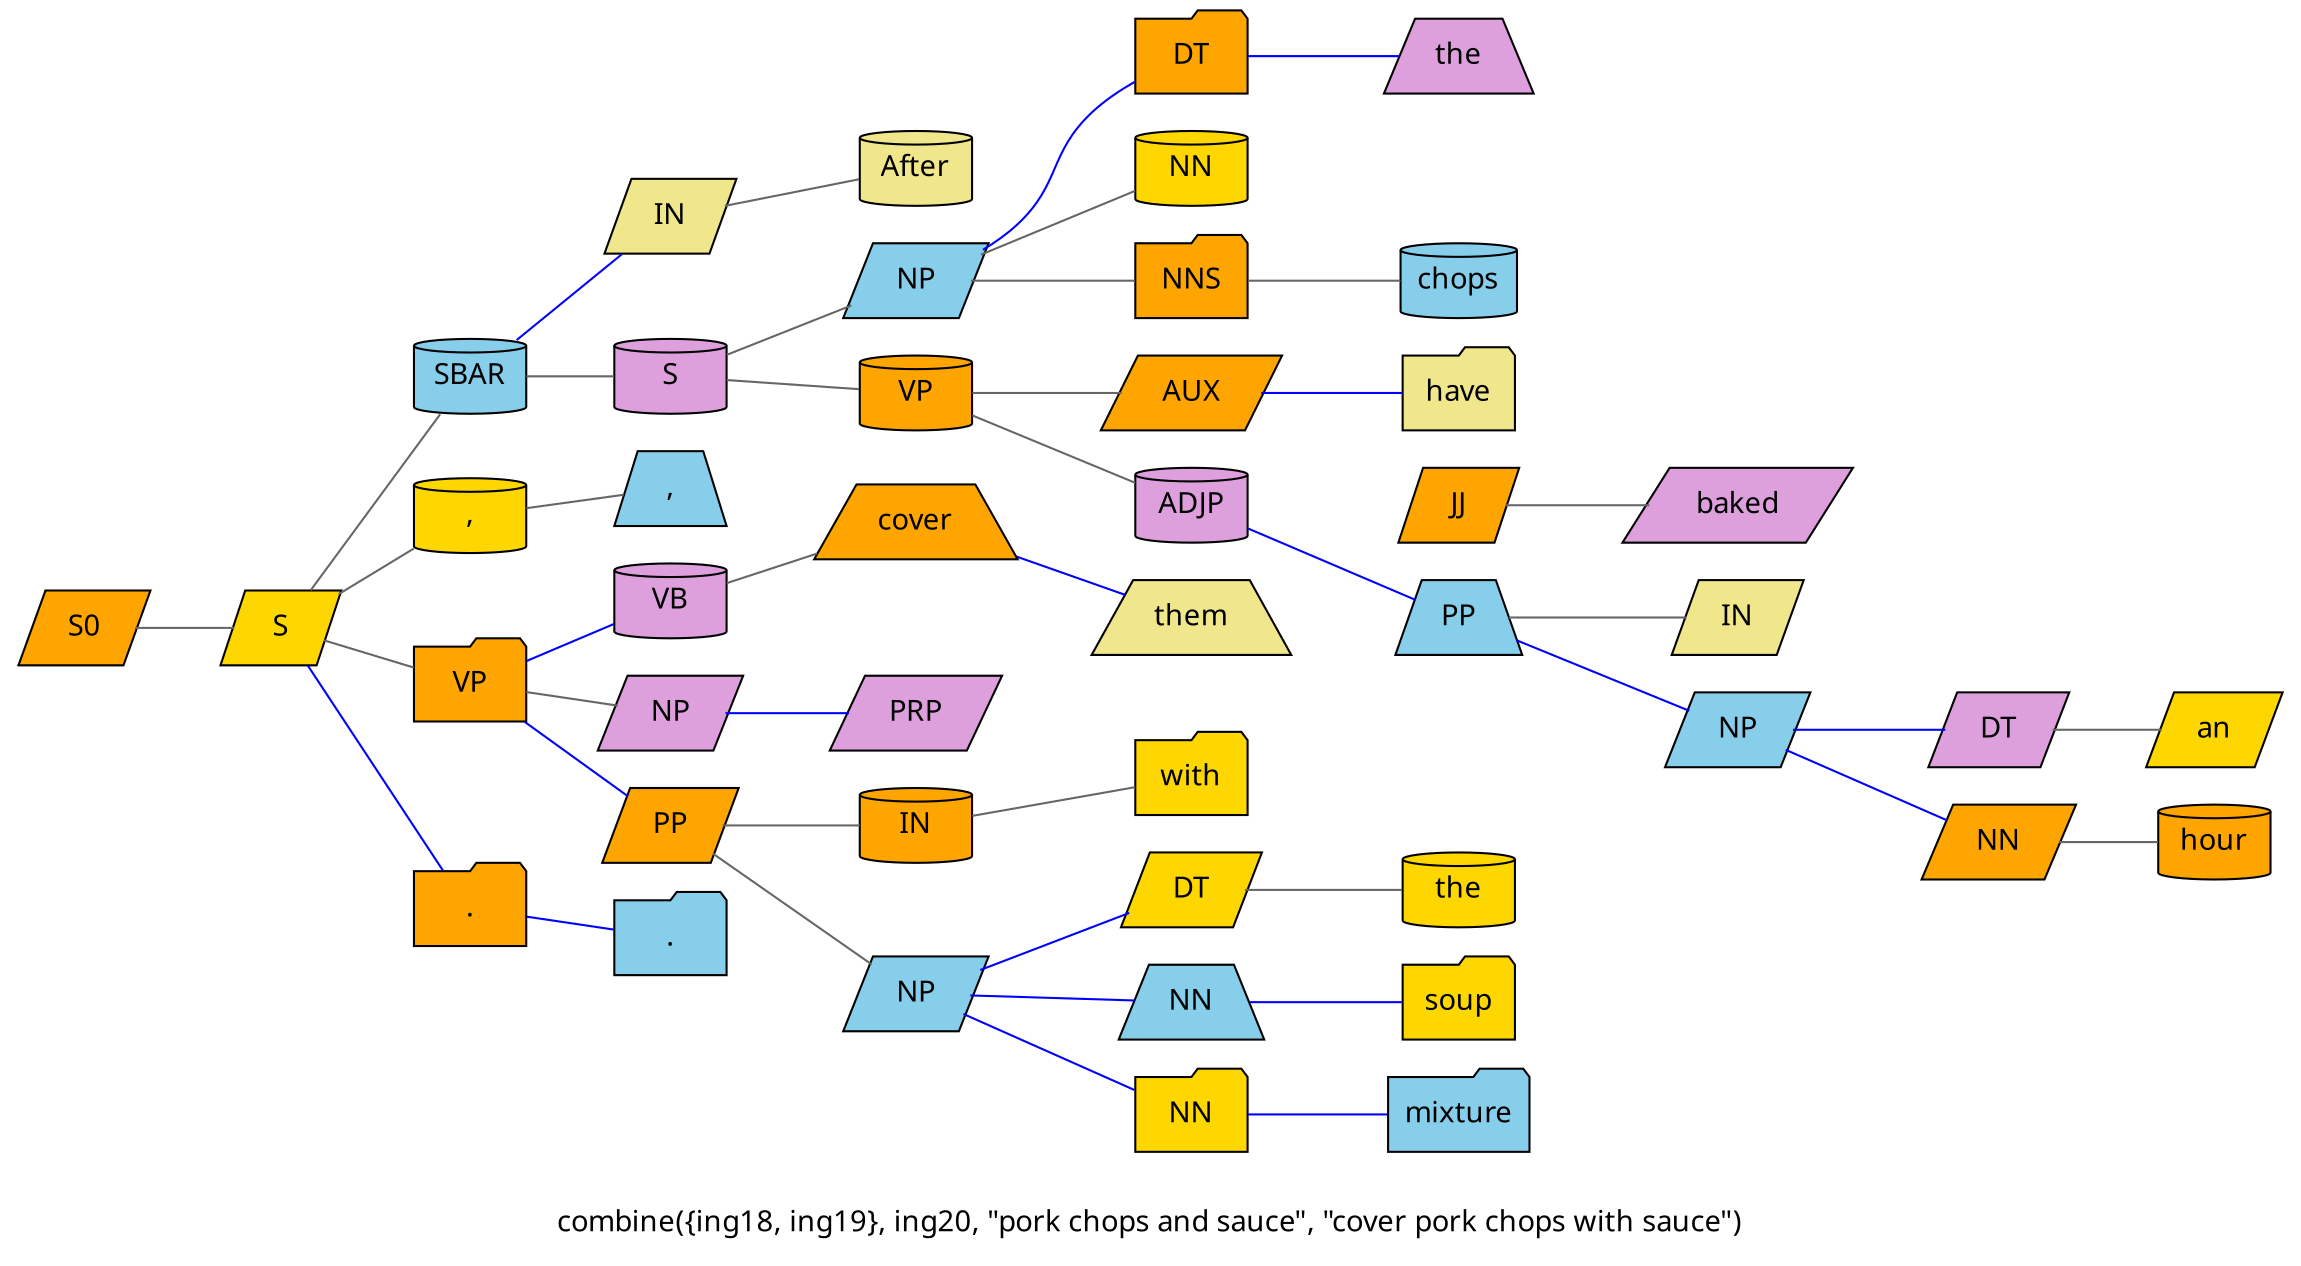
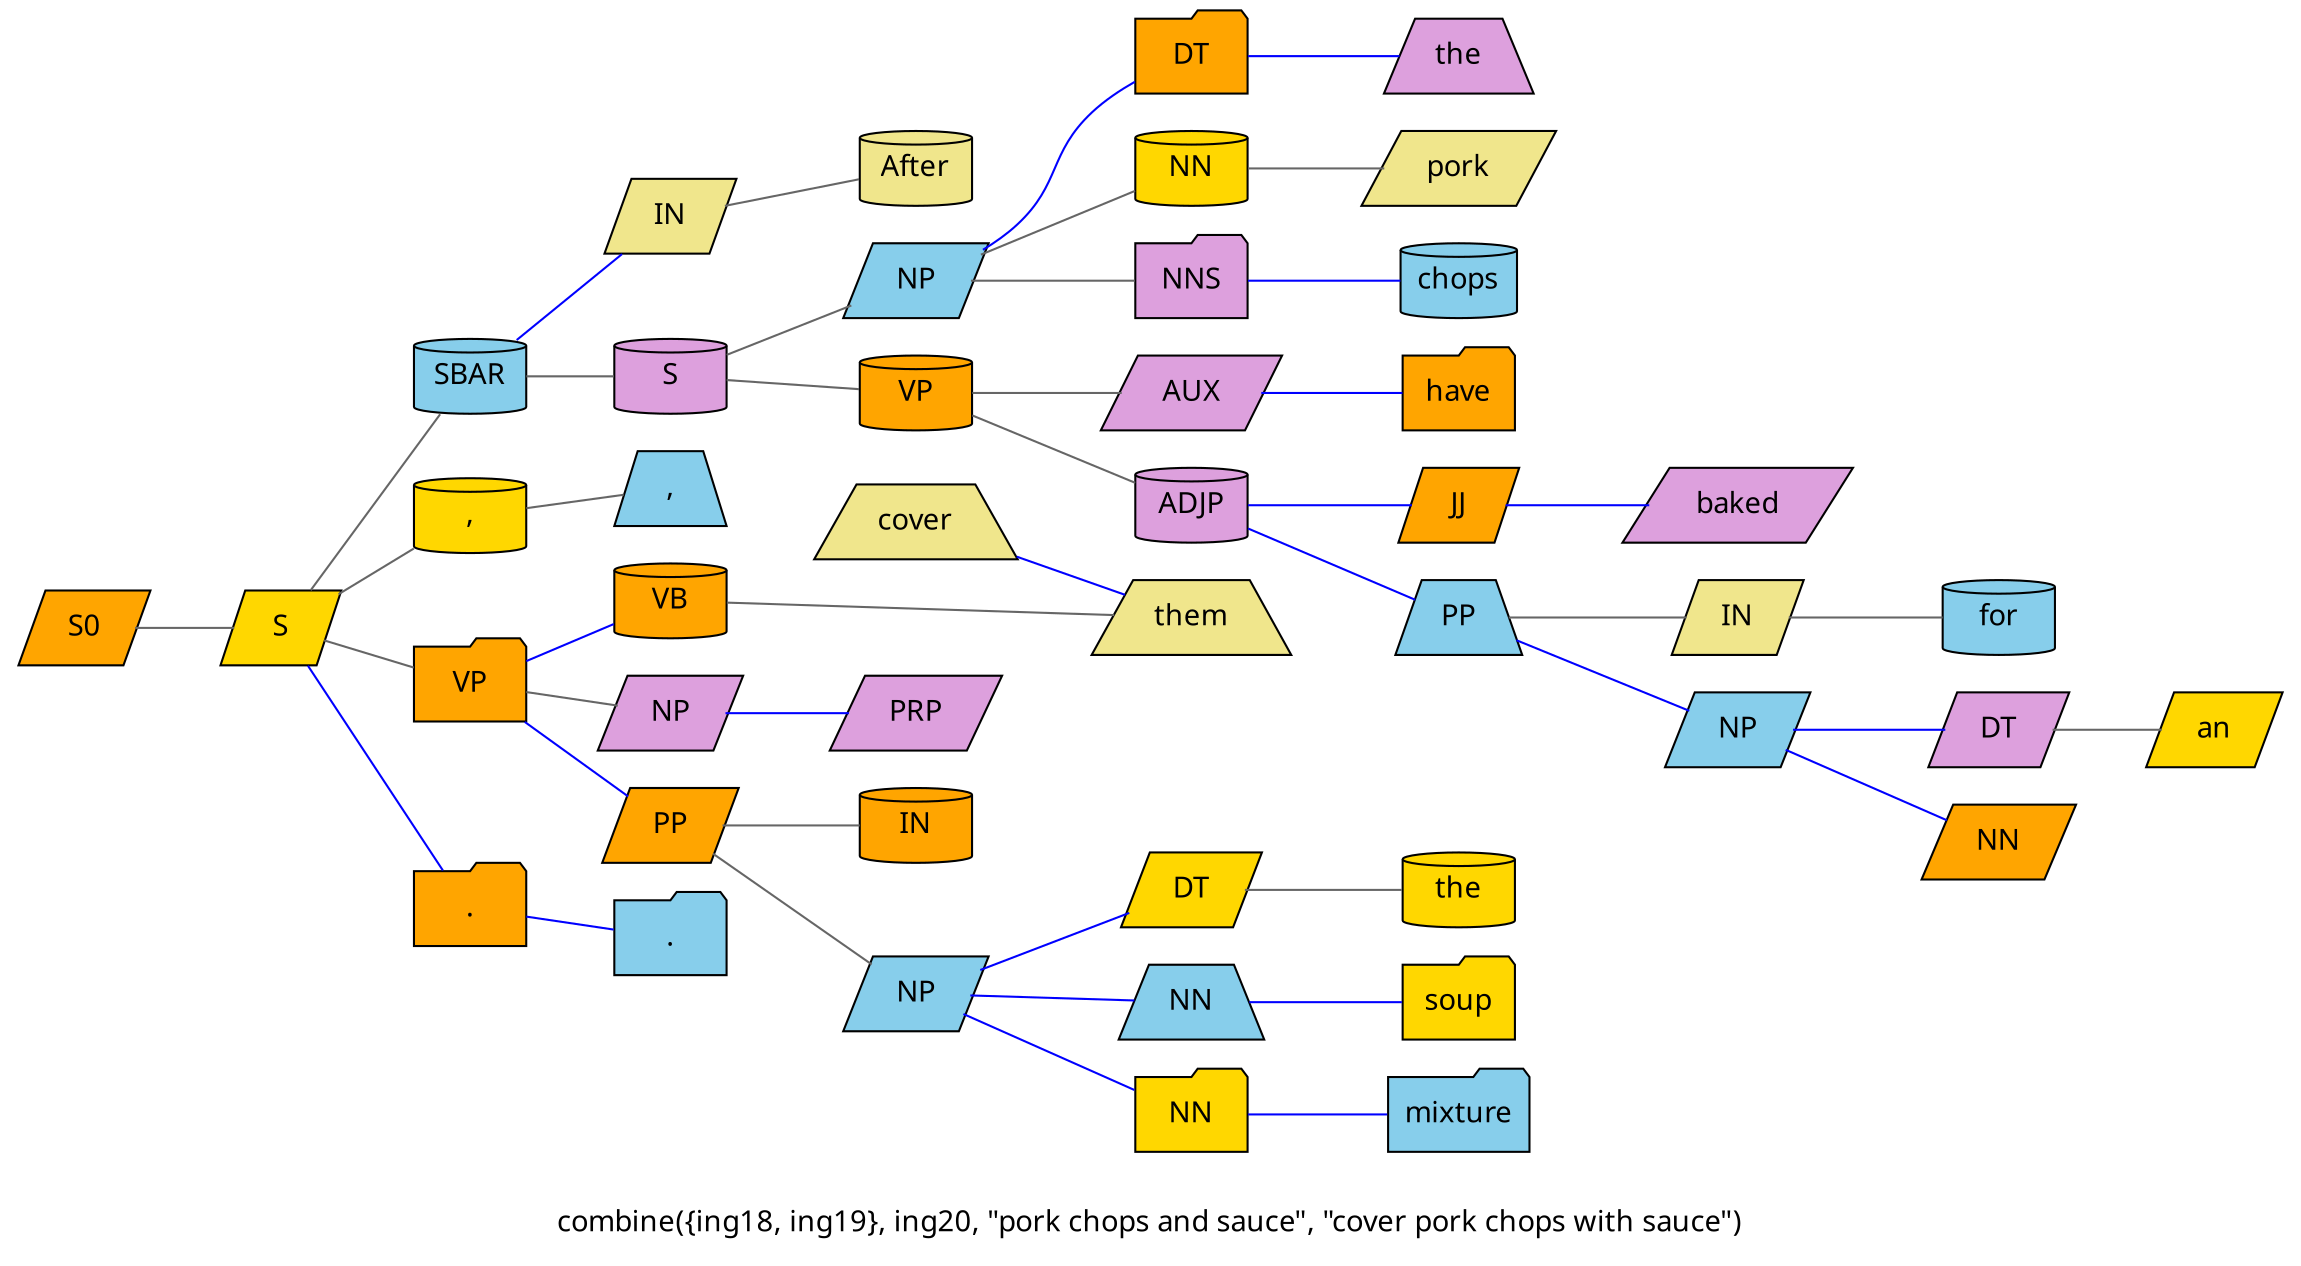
none -> (1459, 168)
(1191, 281) -> (1191, 281)
(1324, 281) -> (1324, 281)
(1191, 393) -> (1191, 393)
(1459, 393) -> (1459, 393)
none -> (1330, 505)
(1577, 505) -> (1577, 505)
(916, 522) -> (916, 522)
(772, 568) -> (921, 609)
(670, 601) -> (670, 601)
none -> (1999, 618)
(1191, 778) -> none
(2214, 842) -> none
